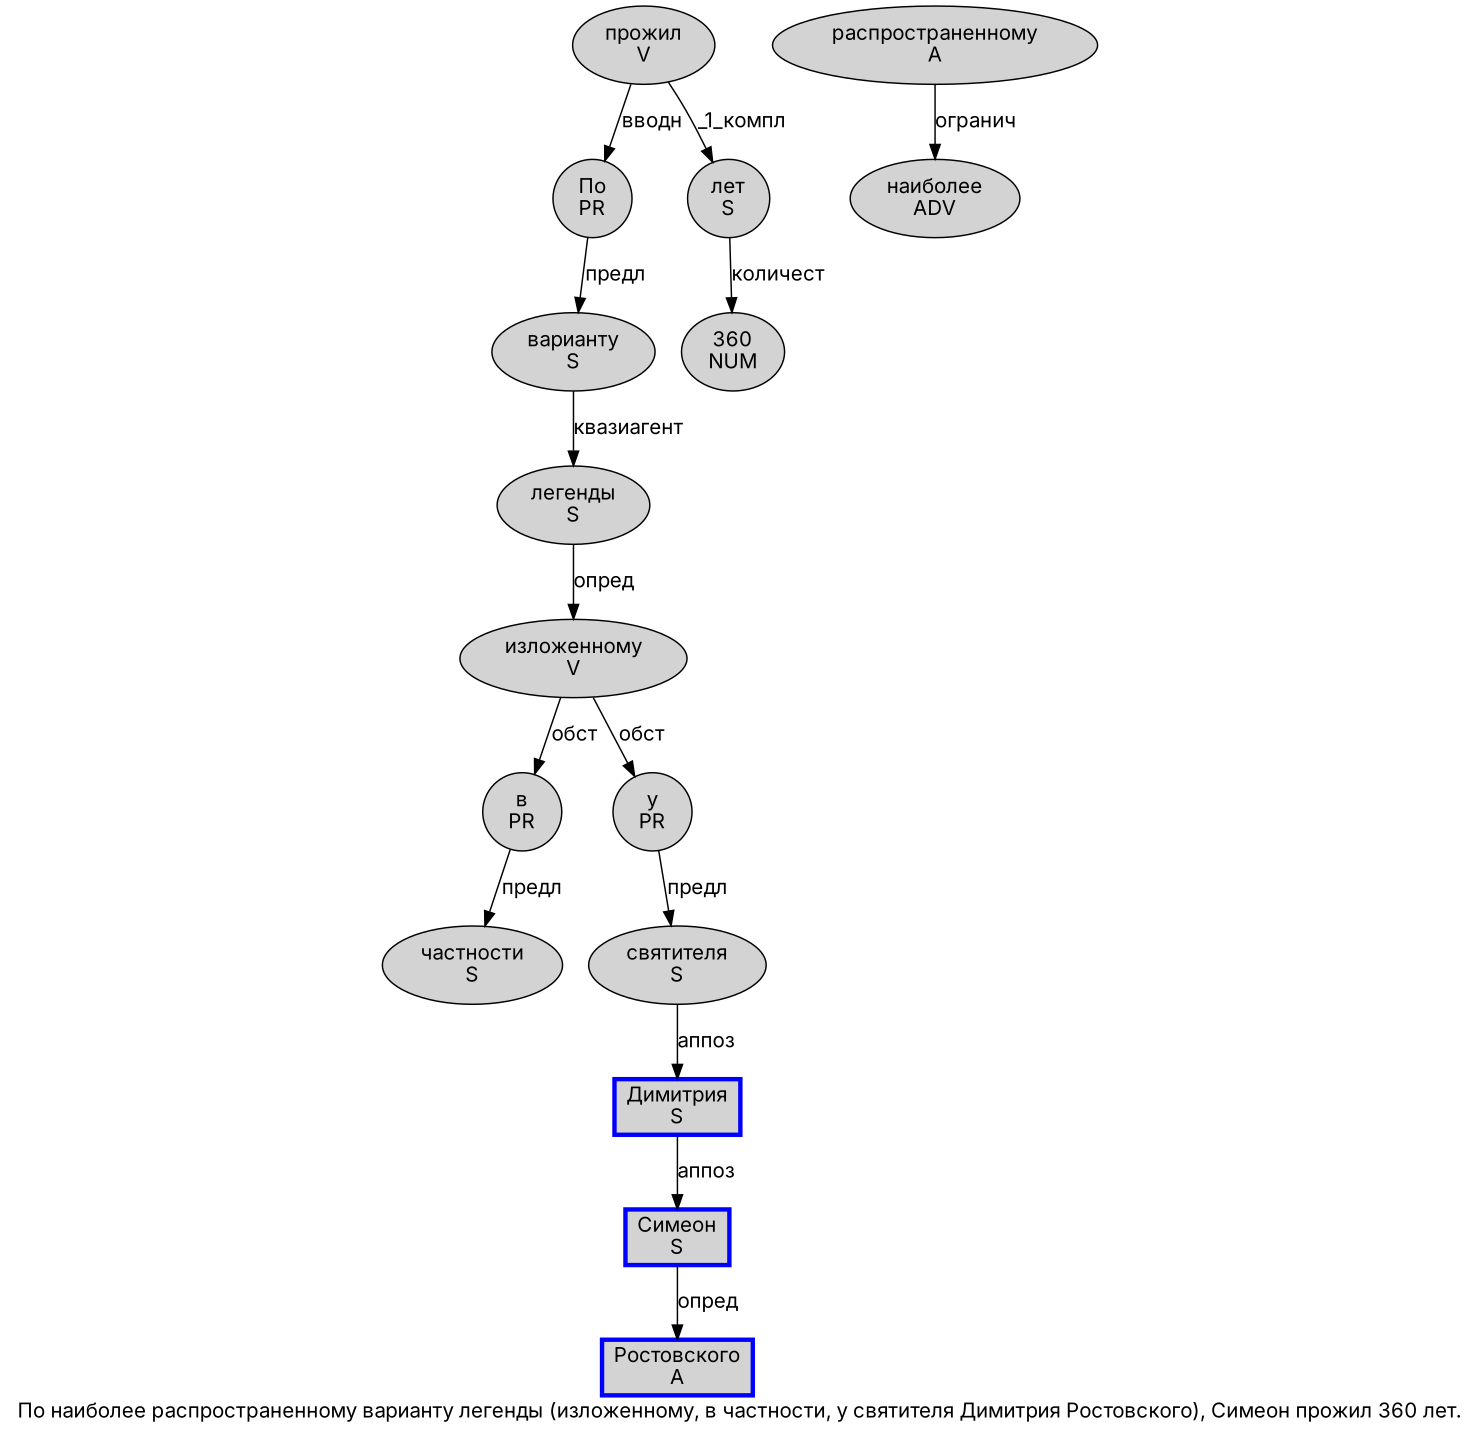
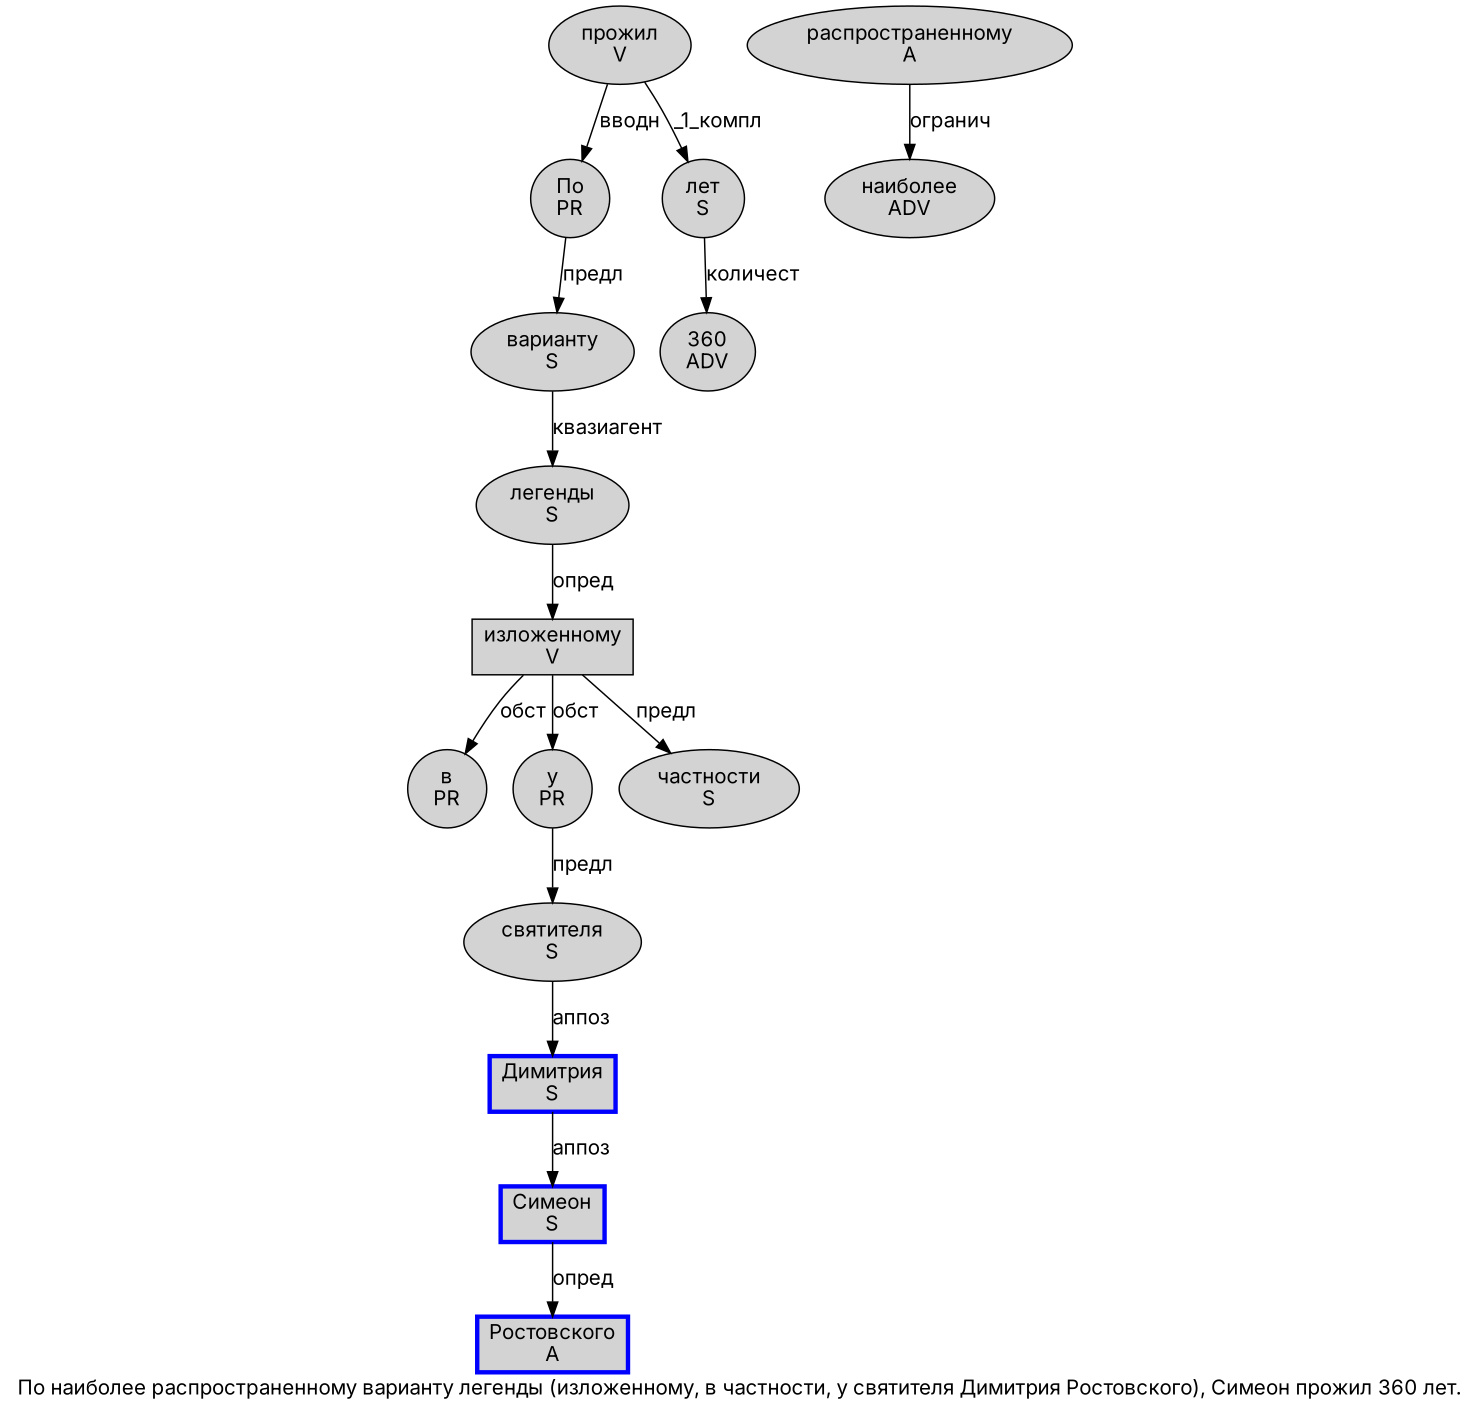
(733, 352) -> (708, 352)
(573, 659) -> (553, 647)
(500, 881) -> (621, 709)
